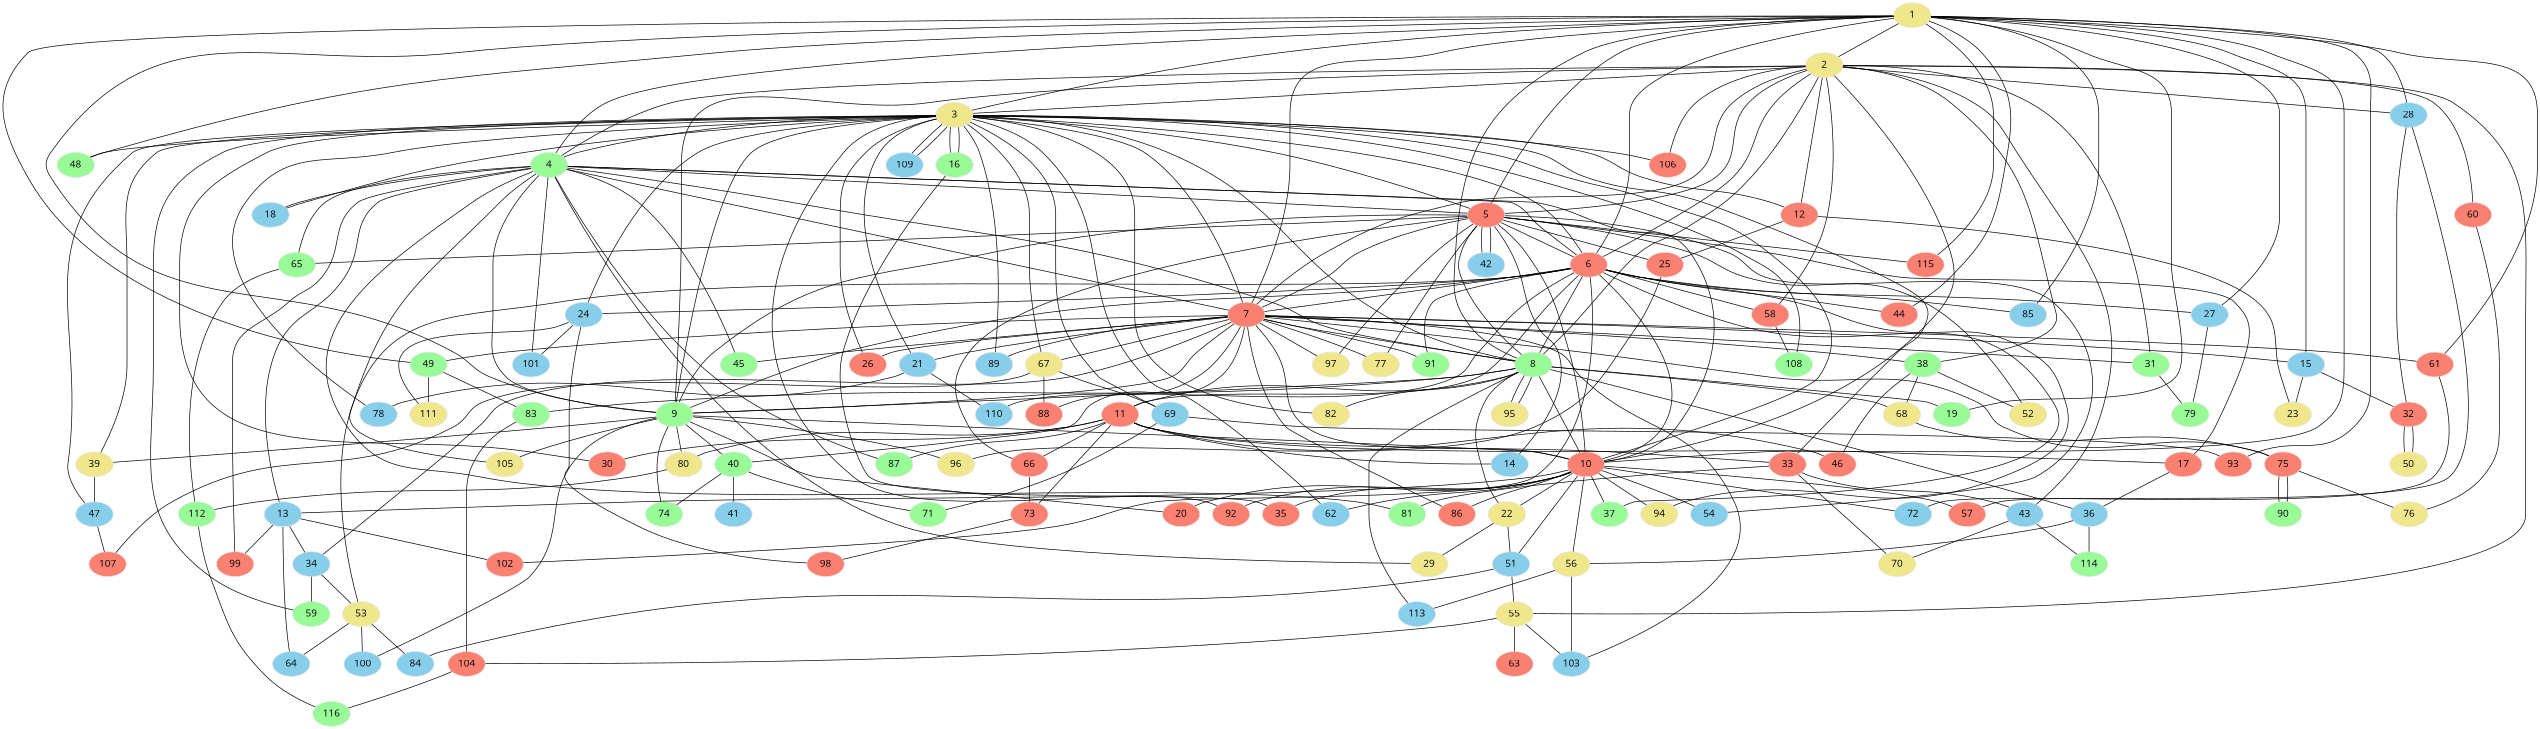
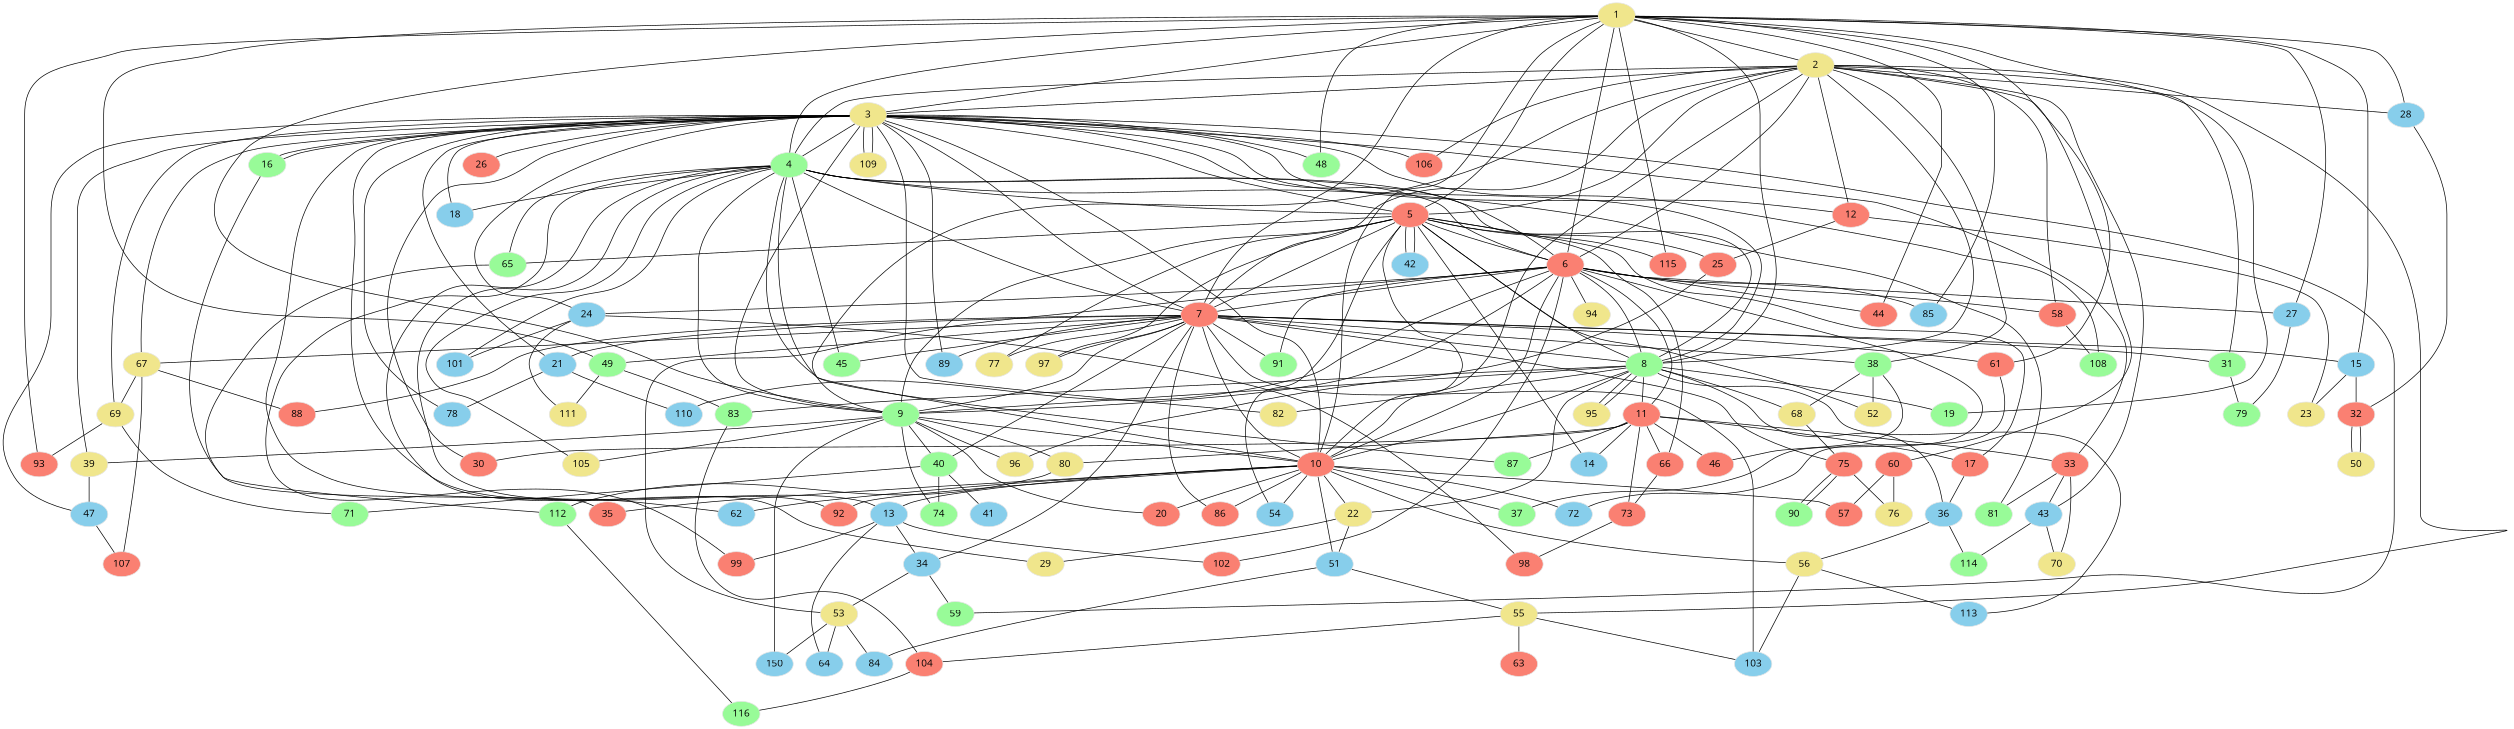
(905, 165) -> (868, 165)
(1054, 333) -> none
(1170, 414) -> (115, 414)
(2437, 482) -> (1872, 486)
(1623, 489) -> none
(363, 664) -> (775, 664)
